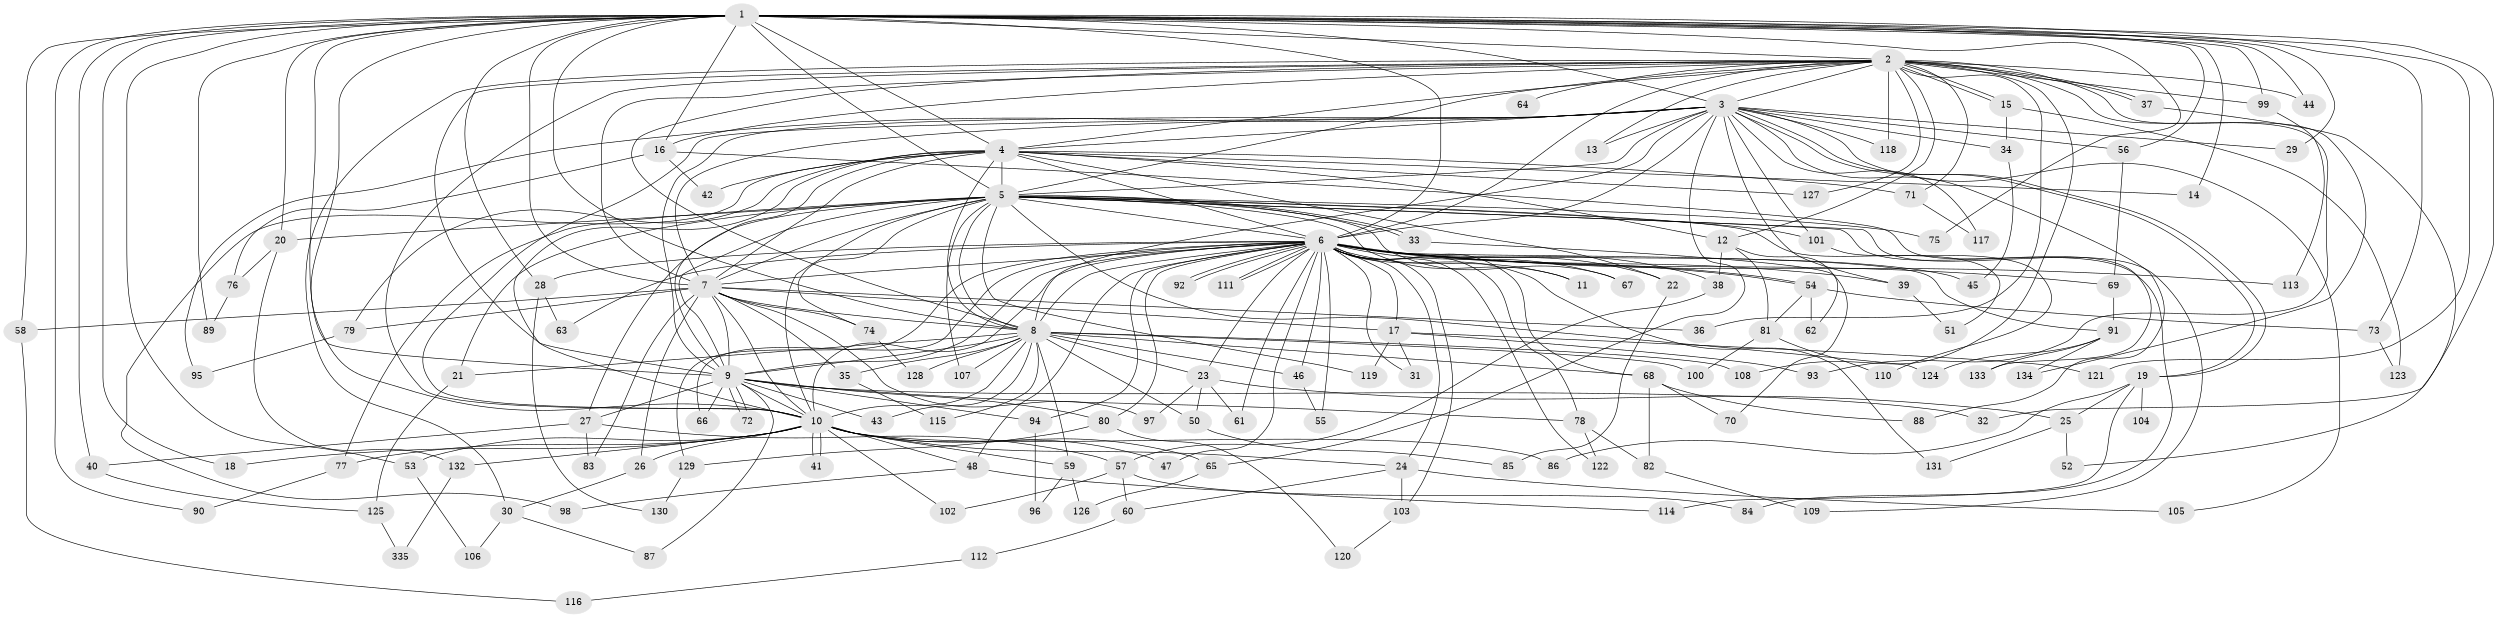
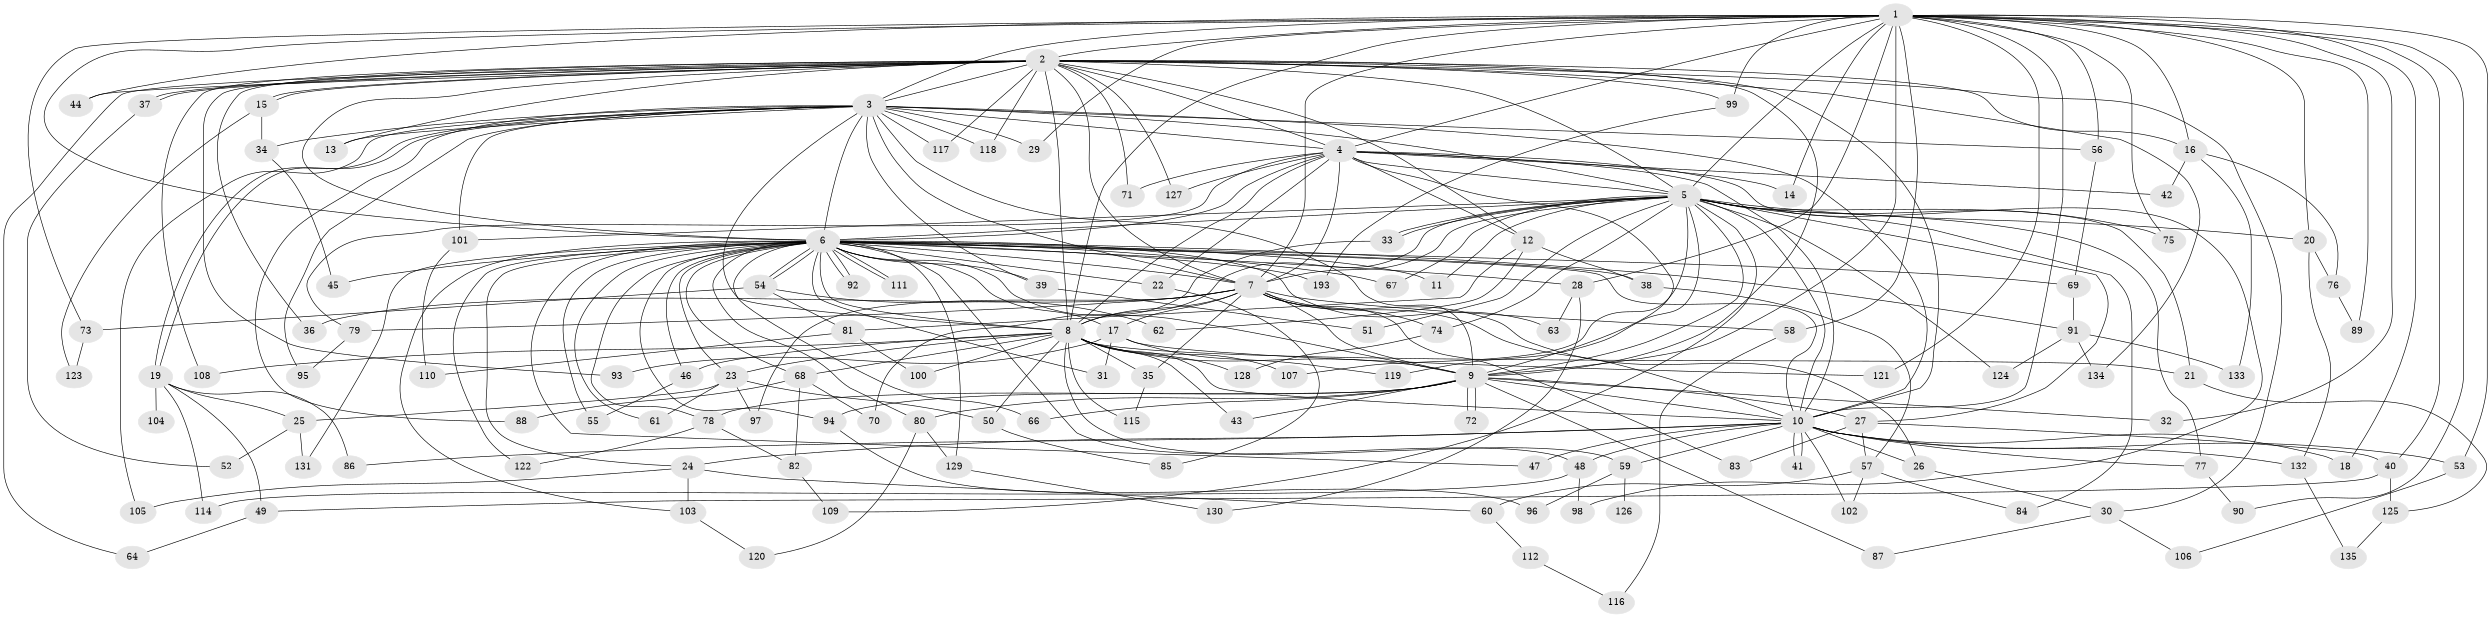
(1946, 218) -> (992, 105)
(2291, 286) -> (1321, 286)
(1212, 467) -> none
none -> (261, 512)
(401, 557) -> (2349, 557)
